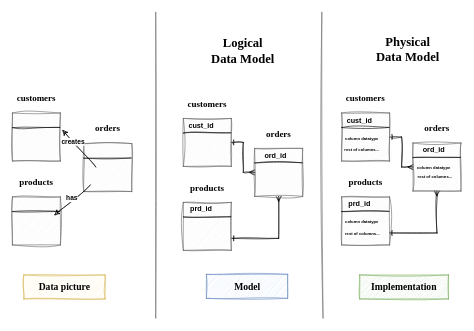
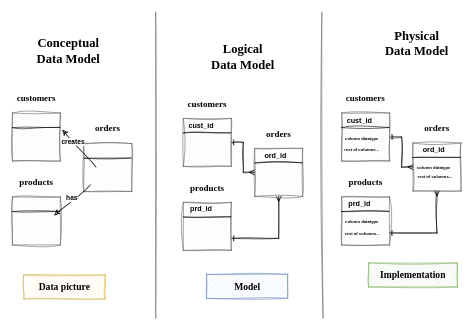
(408, 50) -> (417, 44)
none -> (68, 51)
(243, 51) -> (243, 57)
(404, 287) -> (413, 275)
